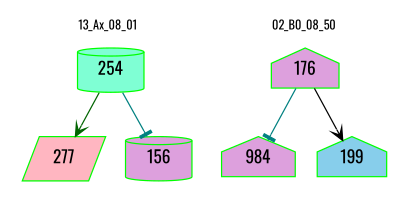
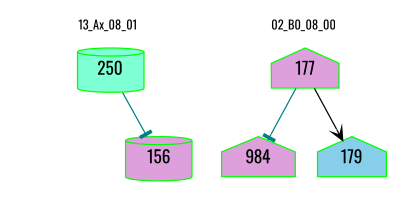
(304, 26) -> (304, 26)
(111, 70) -> (111, 70)
(305, 70) -> (305, 70)
(64, 159) -> none
(352, 159) -> (352, 159)
